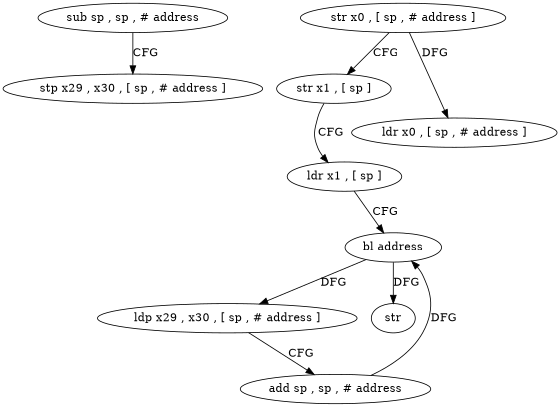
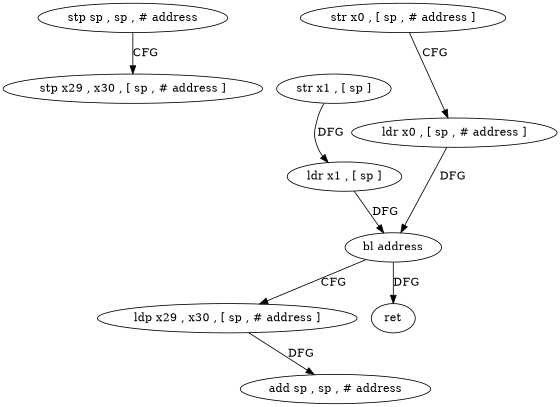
(133, 18) -> (133, 18)
(371, 51) -> none
(435, 53) -> (435, 53)
(331, 133) -> (331, 133)
(386, 212) -> (386, 212)
(334, 283) -> (334, 283)
(393, 318) -> (393, 318)
(423, 332) -> (426, 186)
(301, 354) -> (301, 354)
